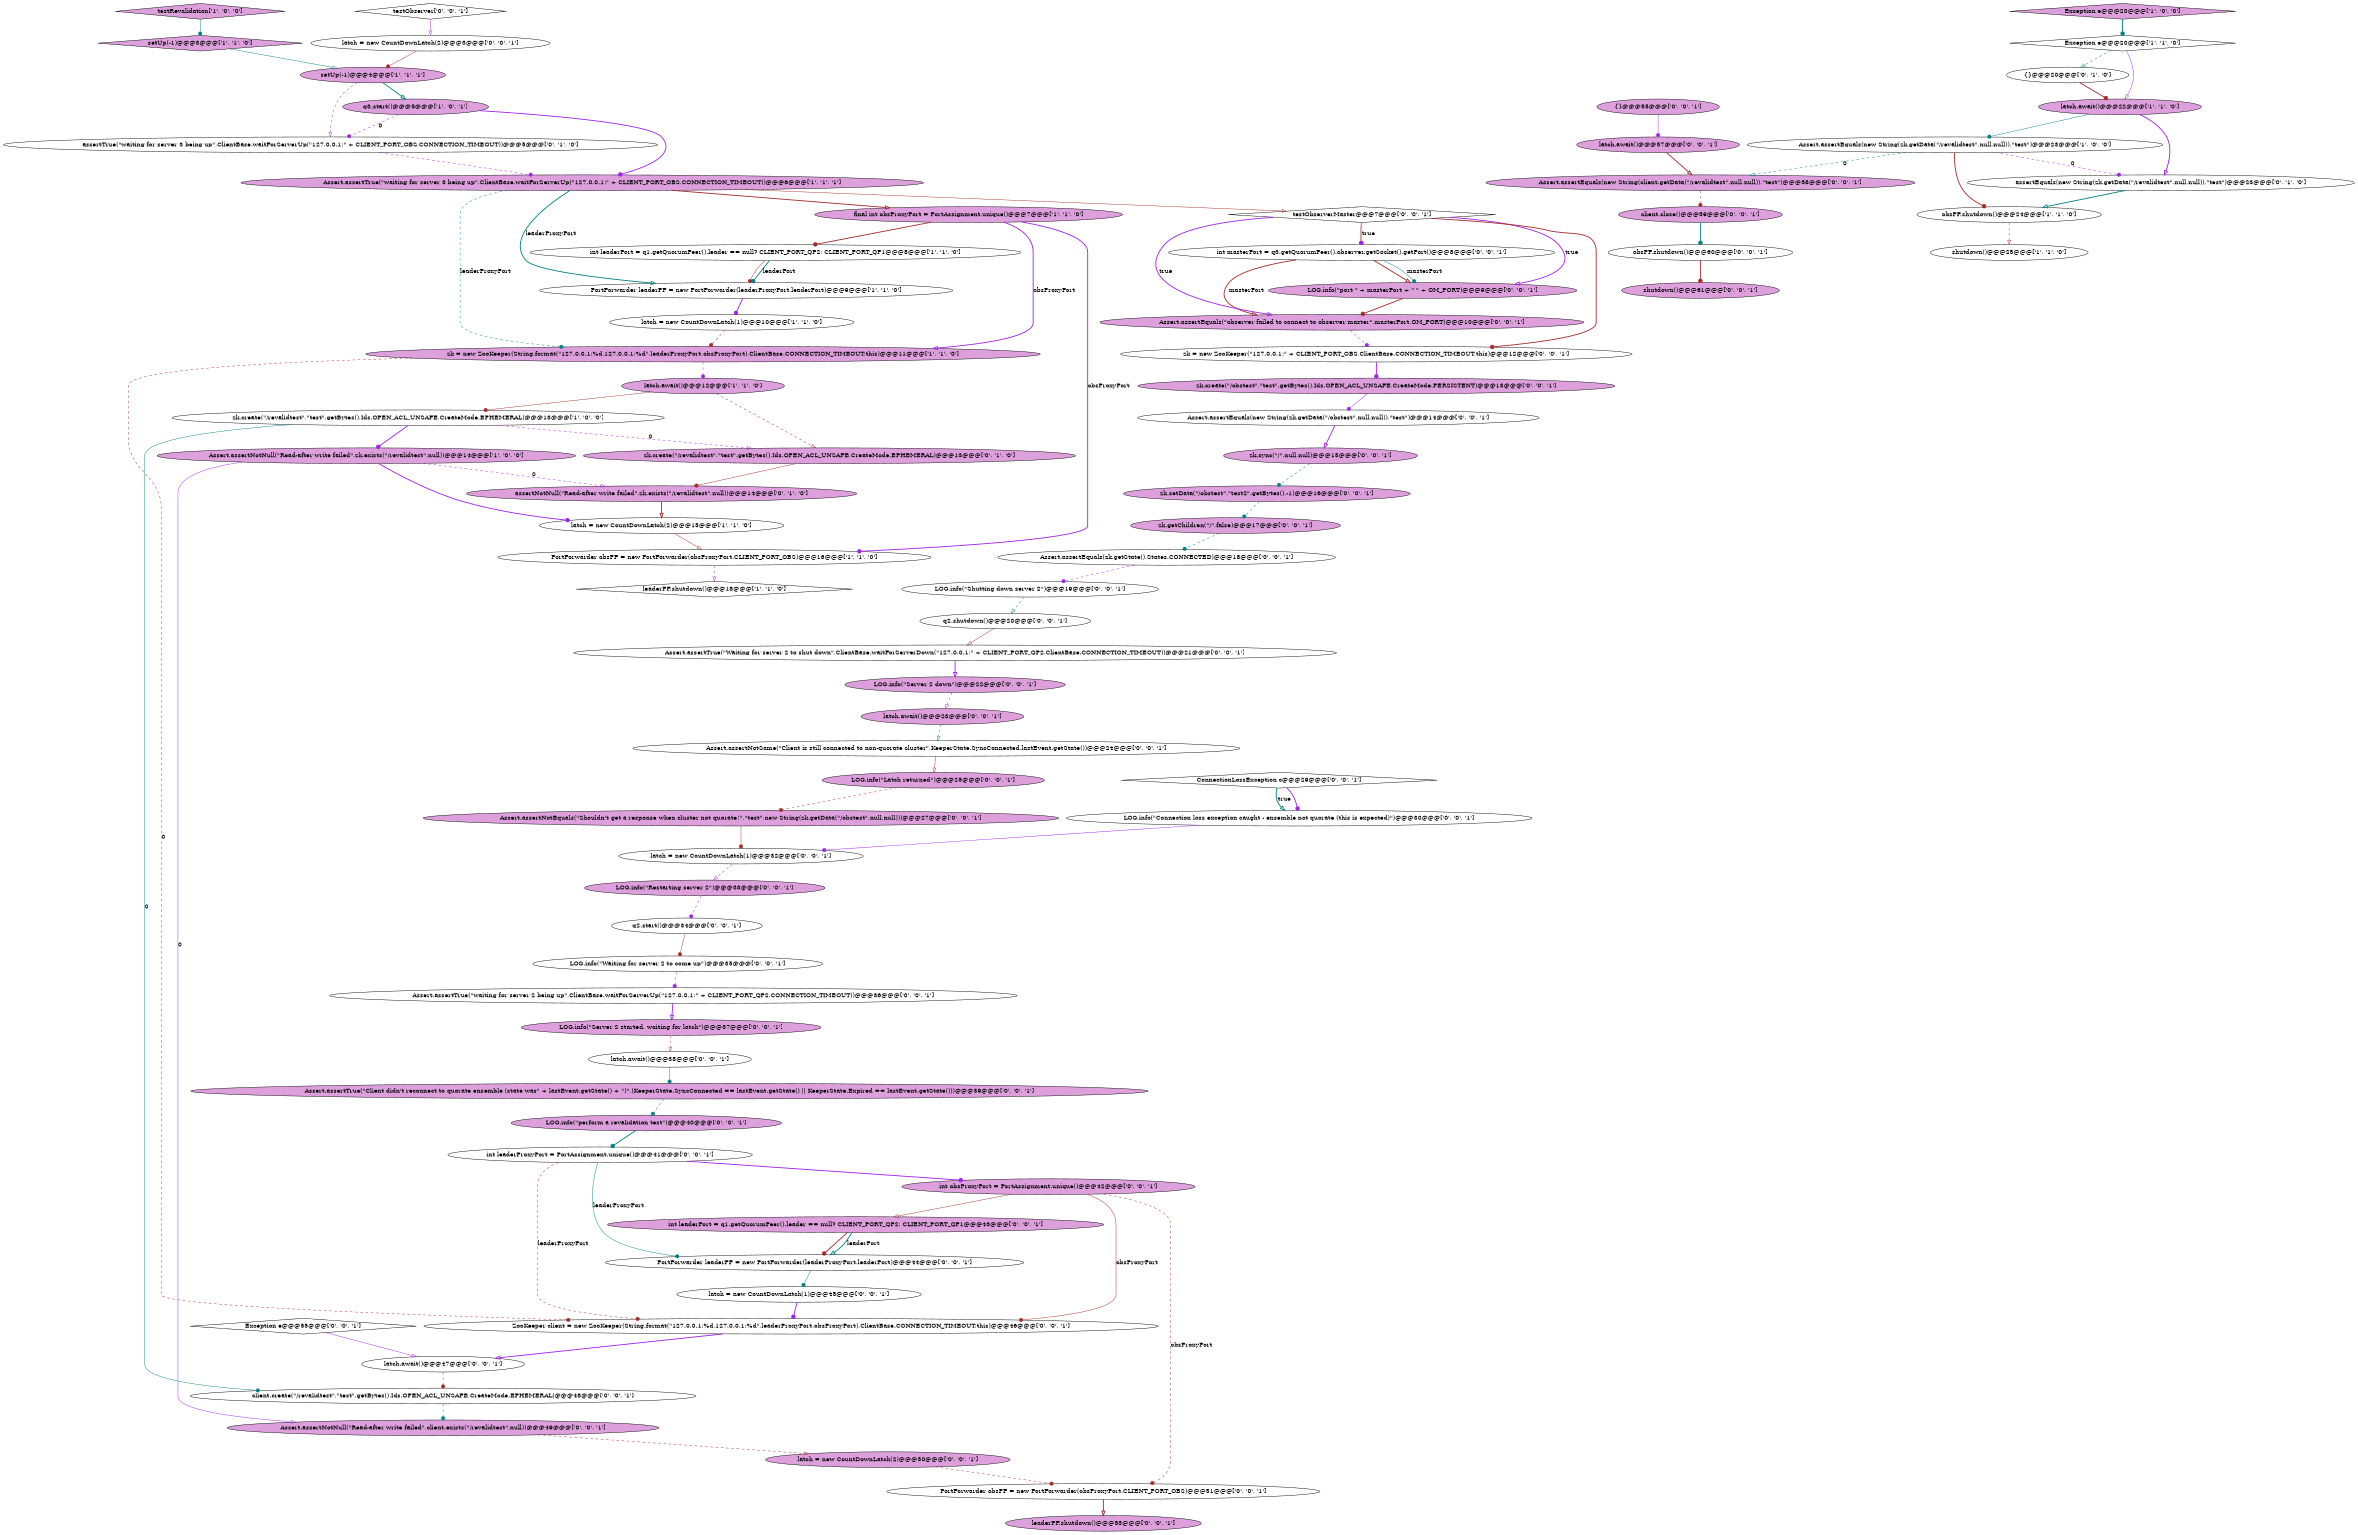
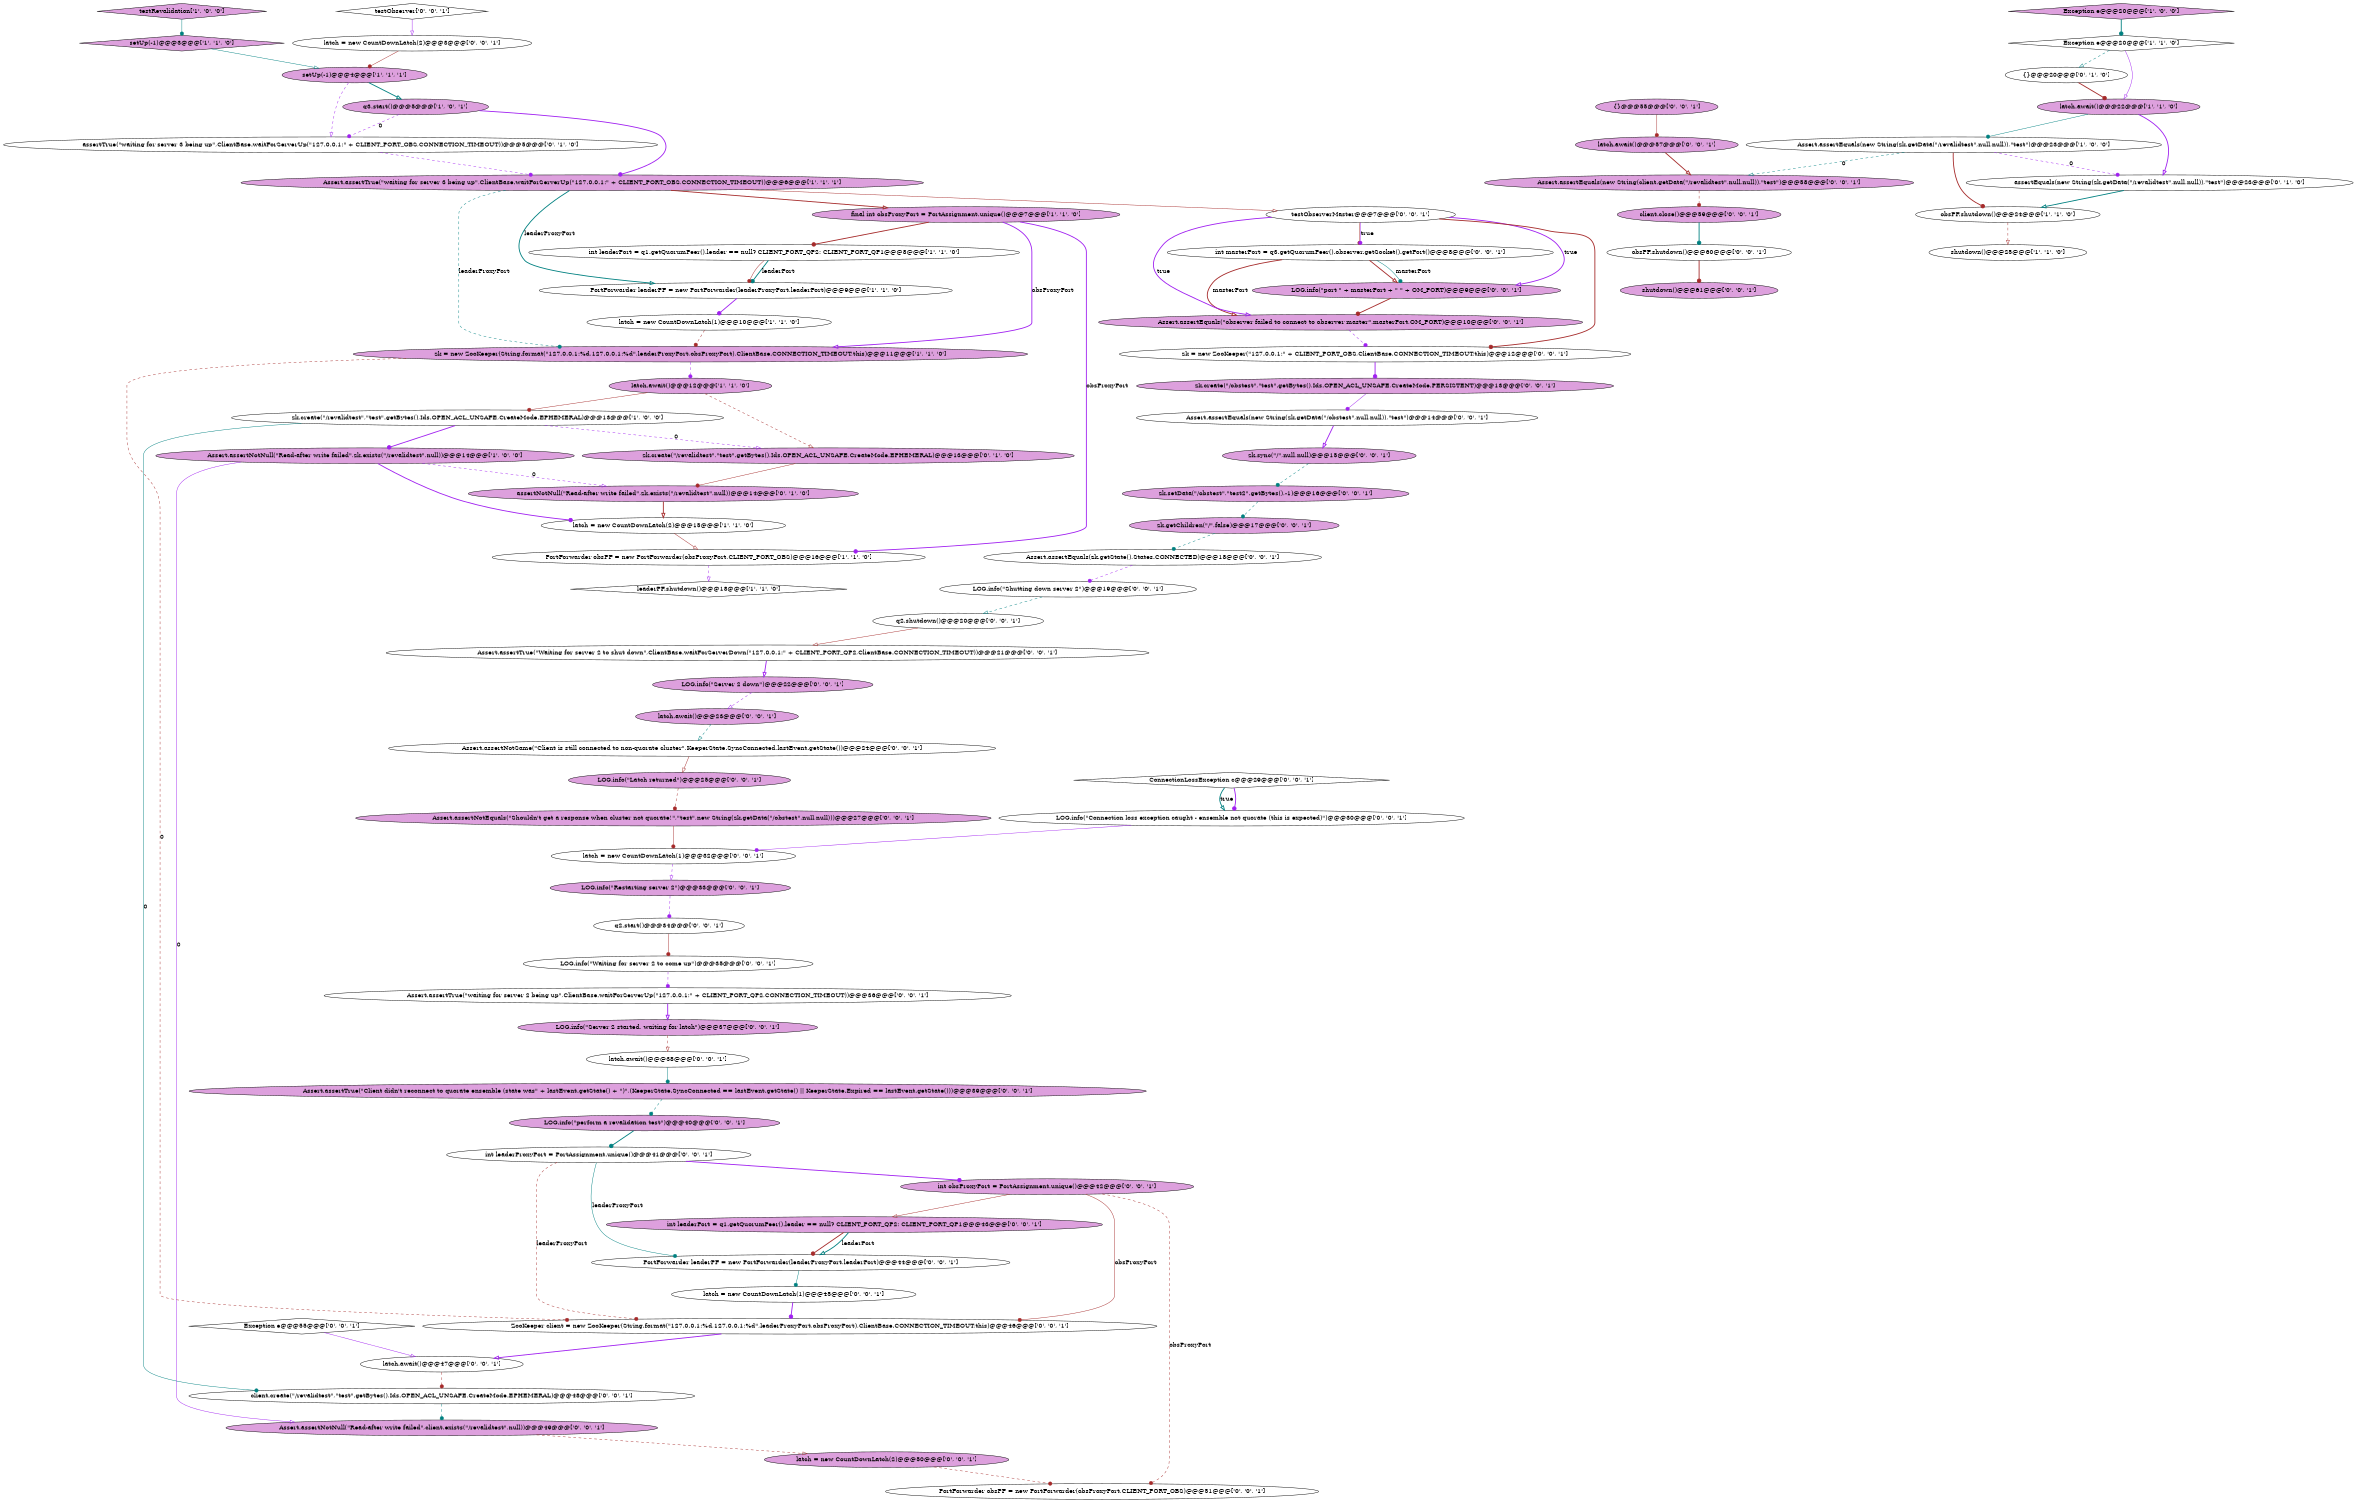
(1658, 124) -> (1657, 124)
(1362, 215) -> (1361, 215)
(1103, 1523) -> none
